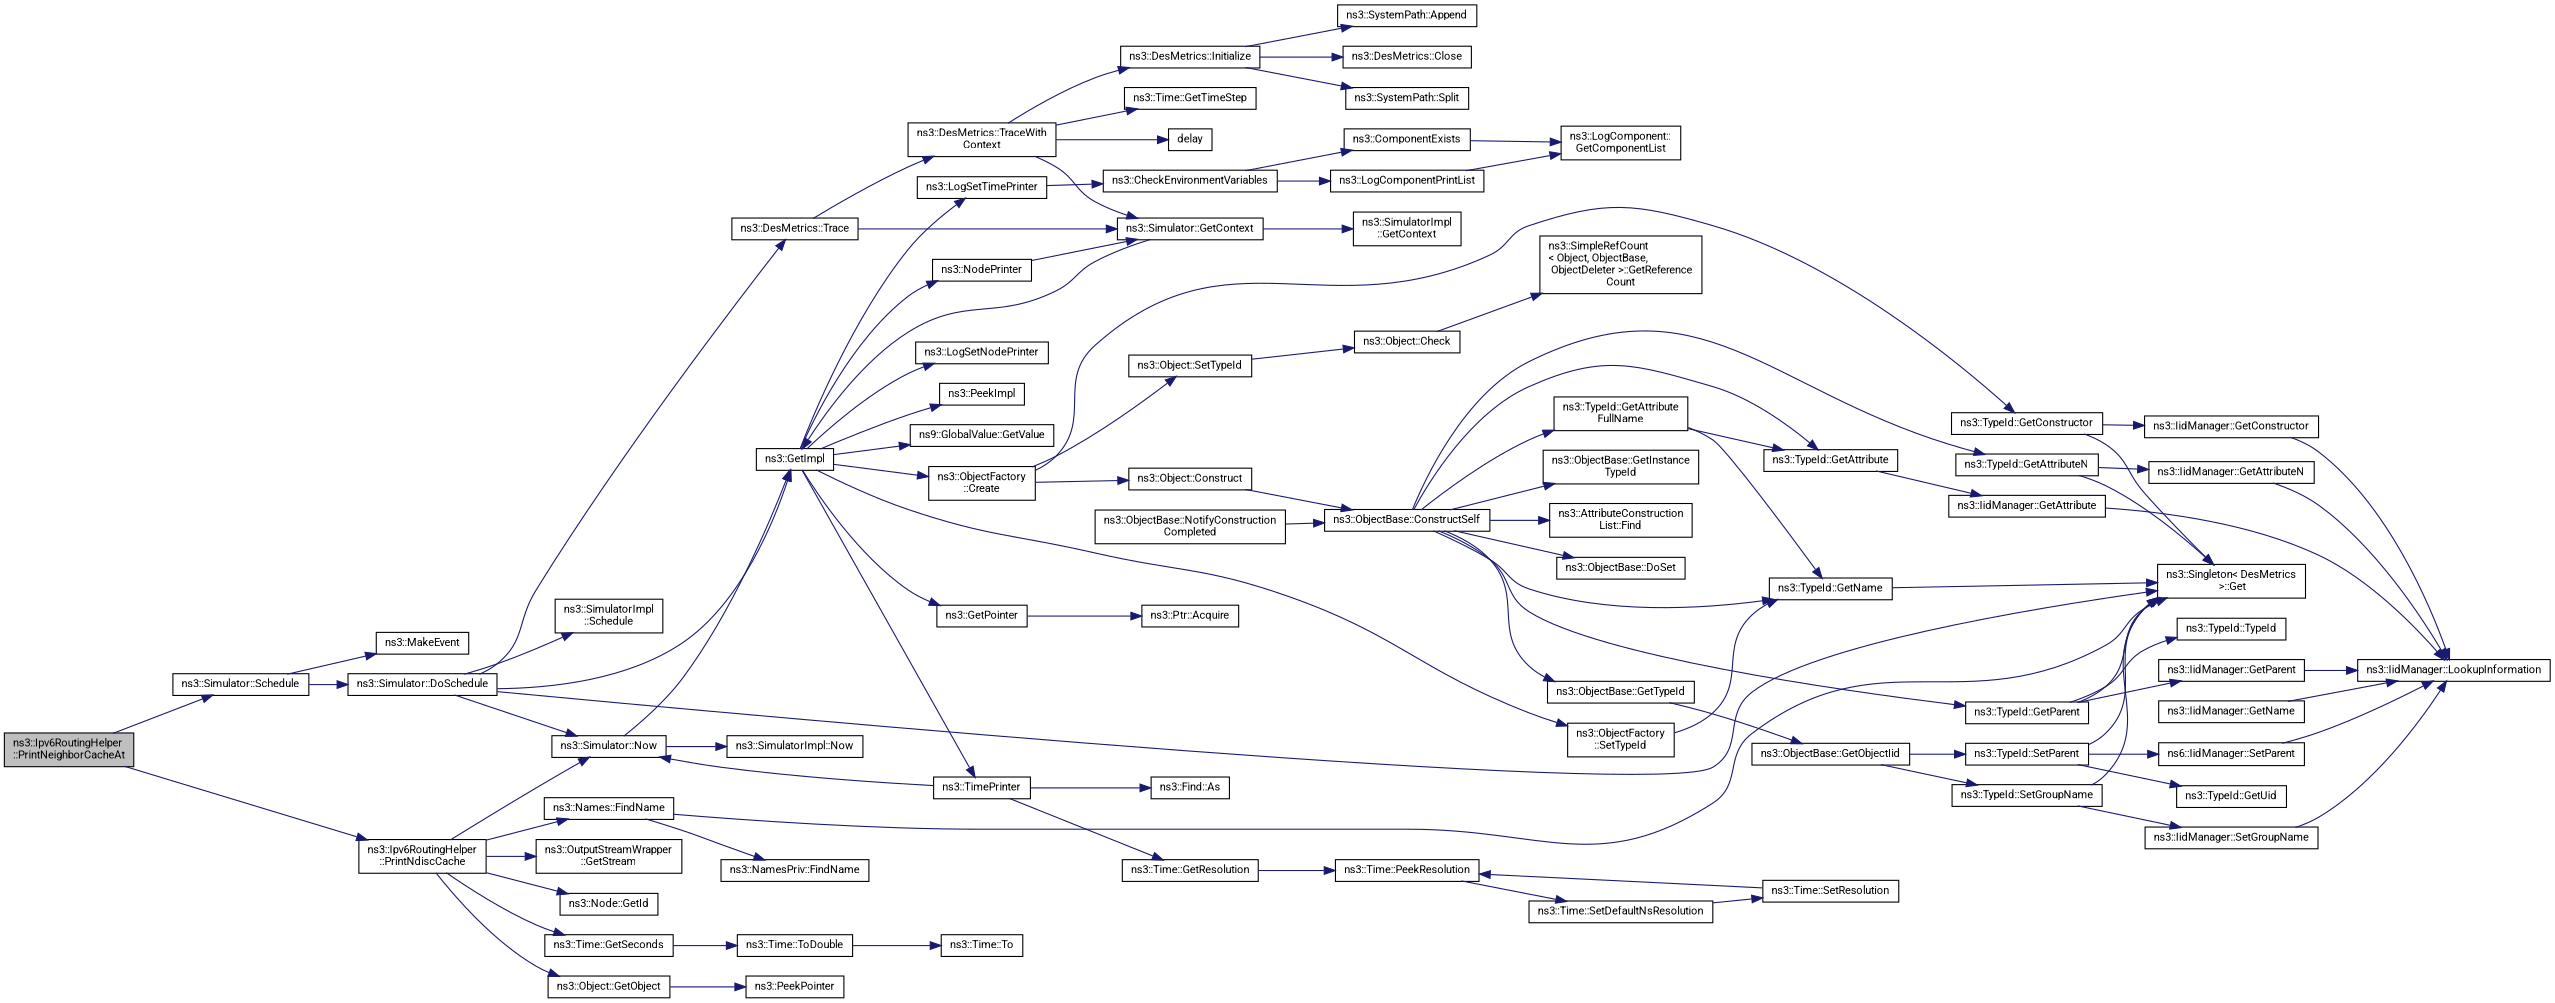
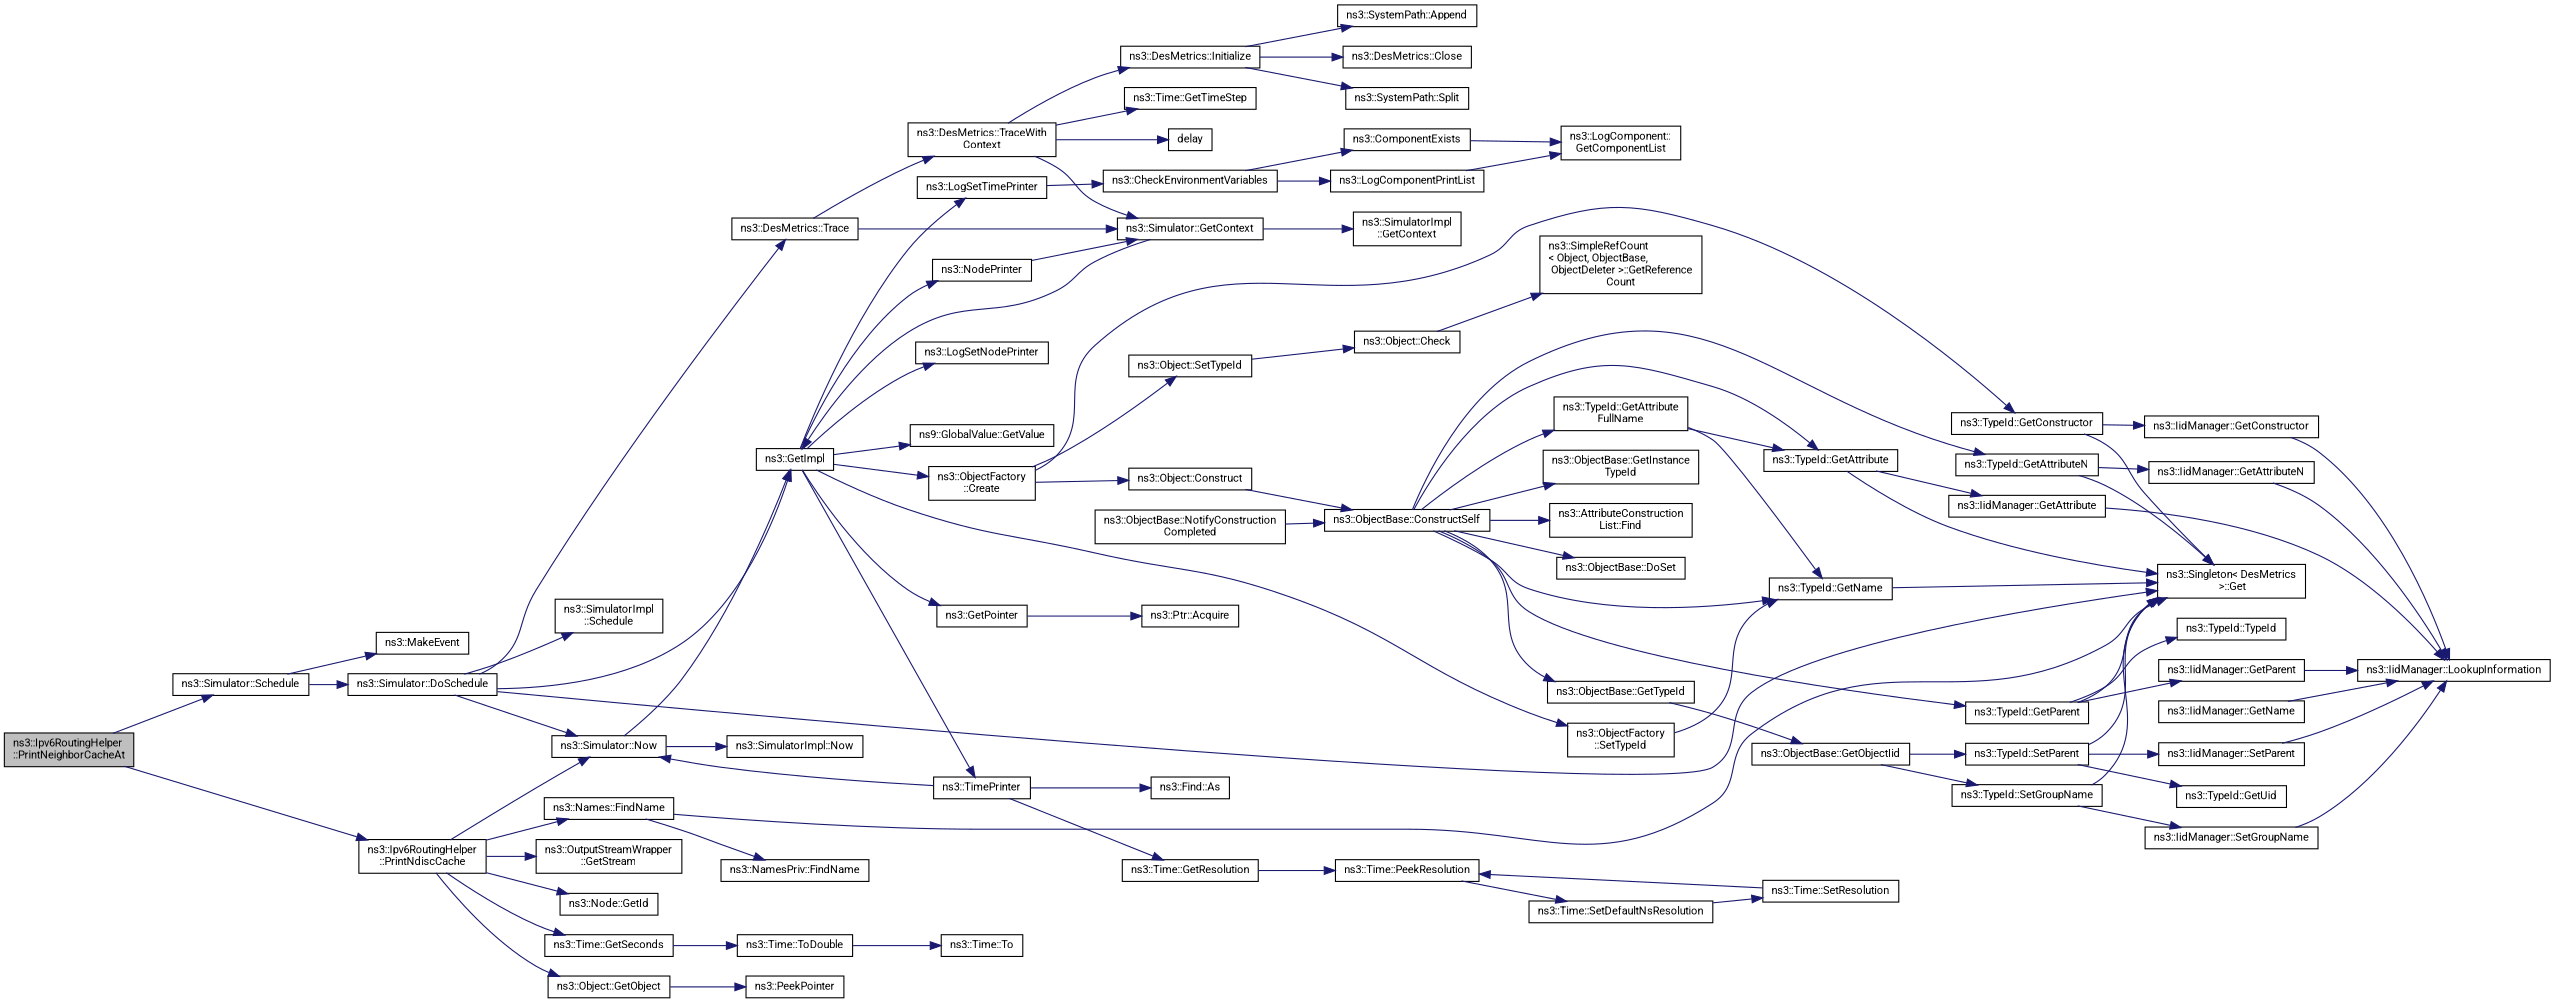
(982, 394) -> none
none -> (1990, 540)
(2232, 754) -> (2232, 754)
